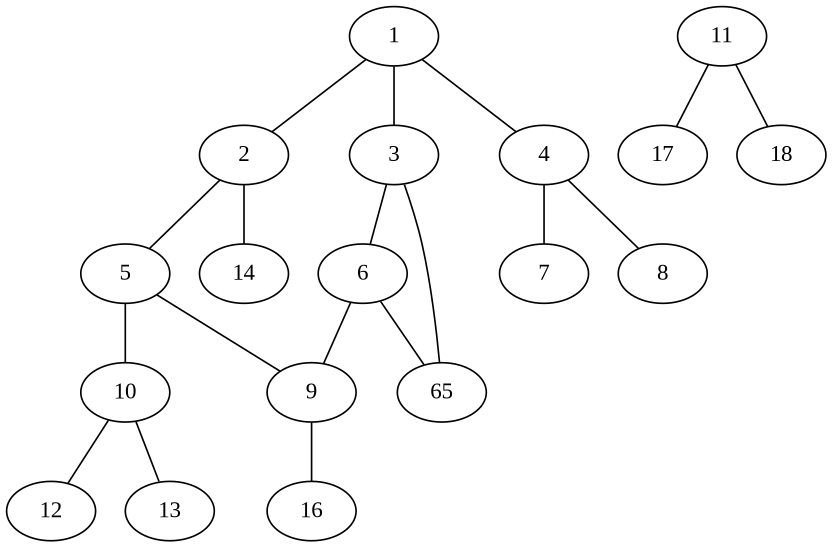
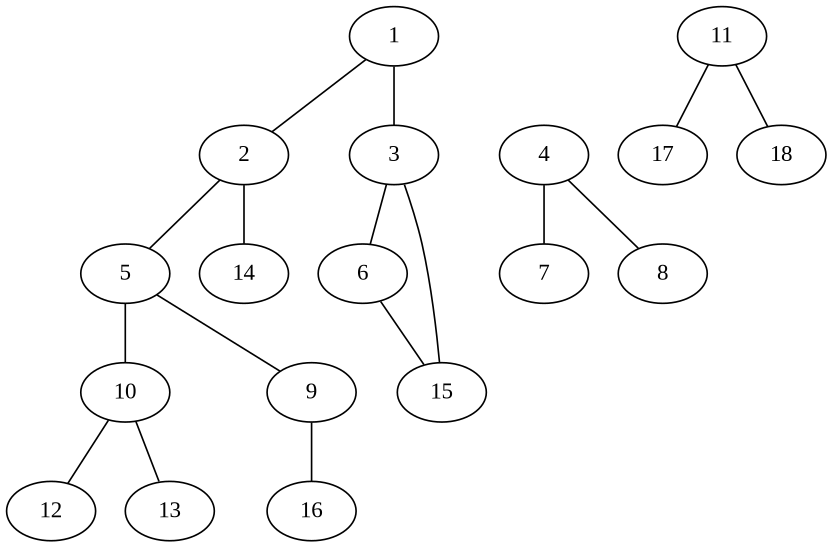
(469, 96) -> none
(337, 333) -> none
(442, 392) -> (442, 392)
